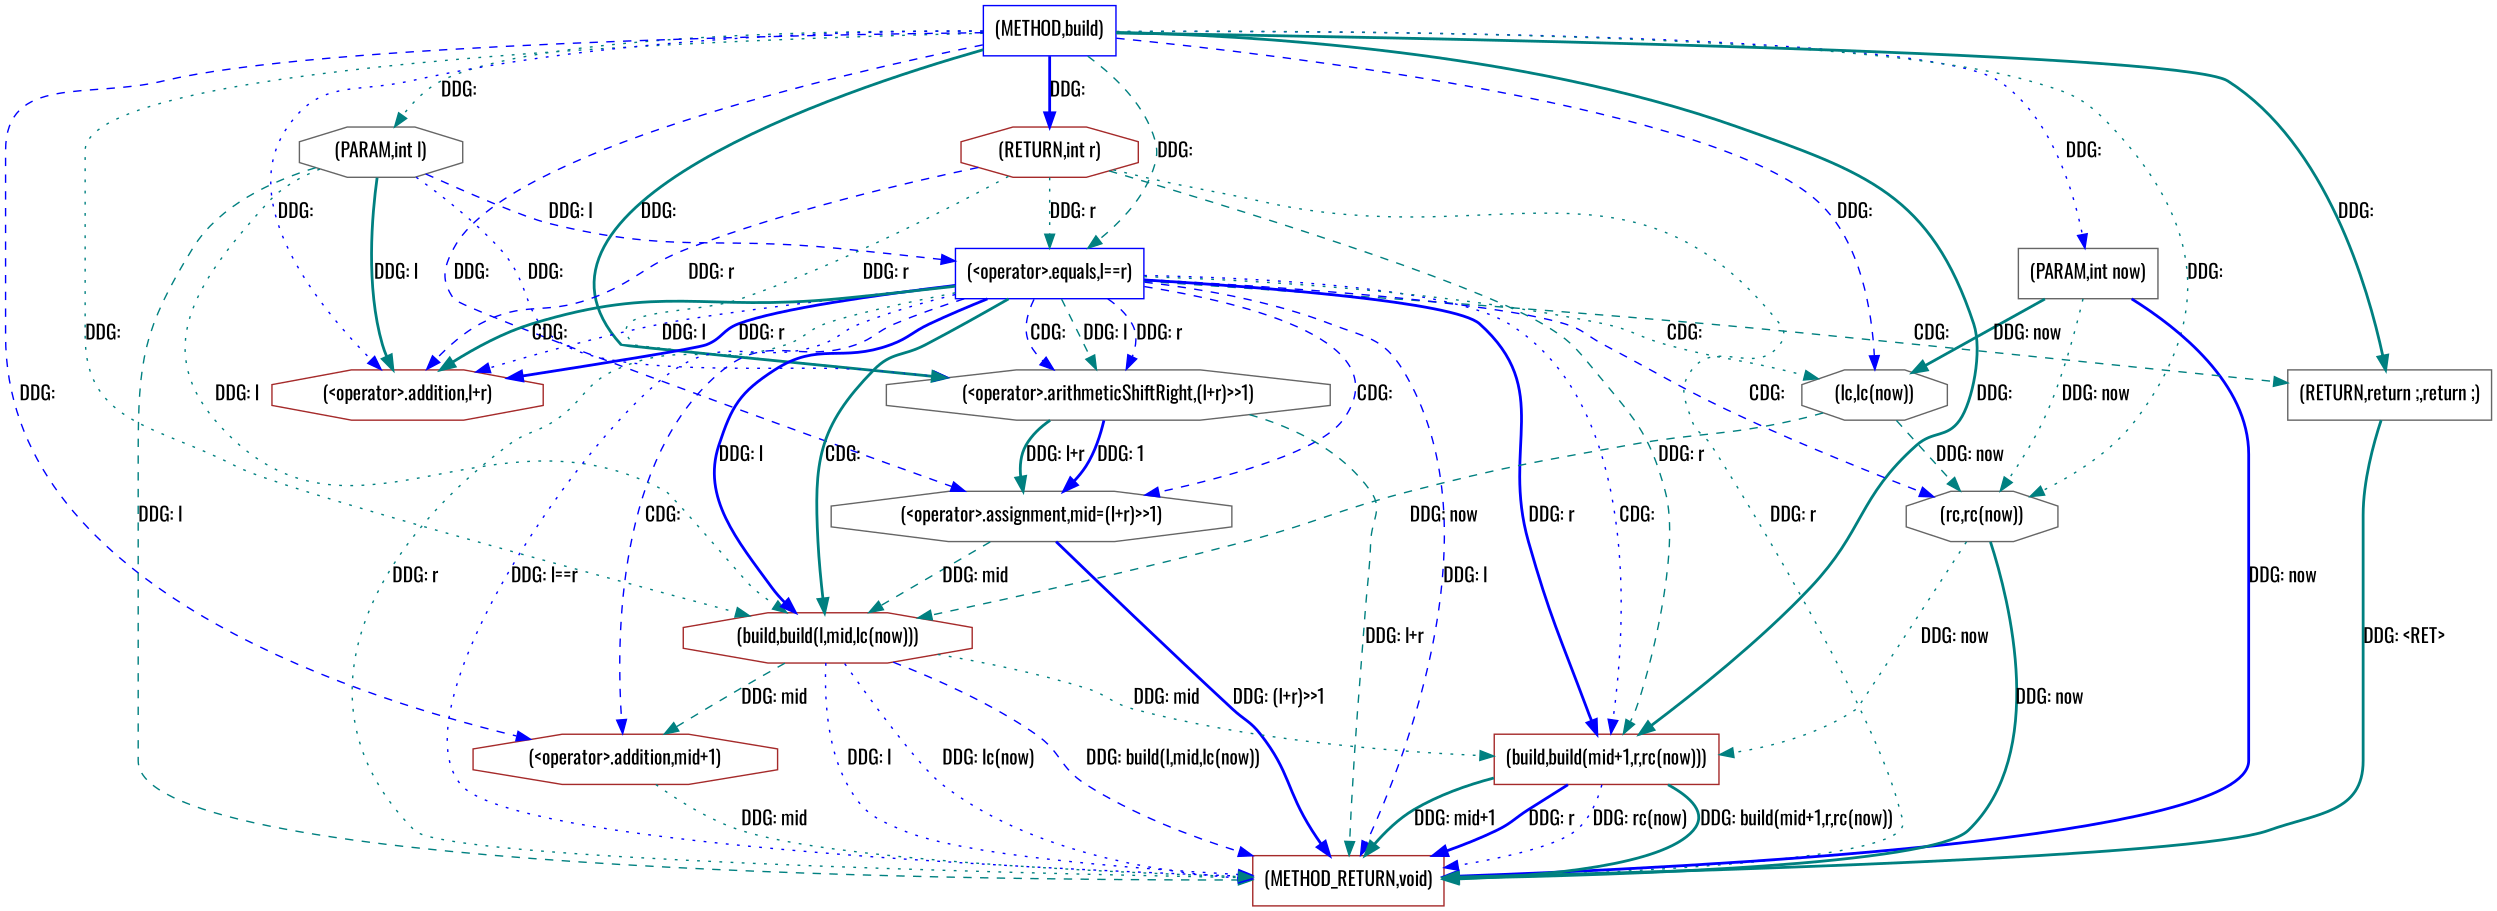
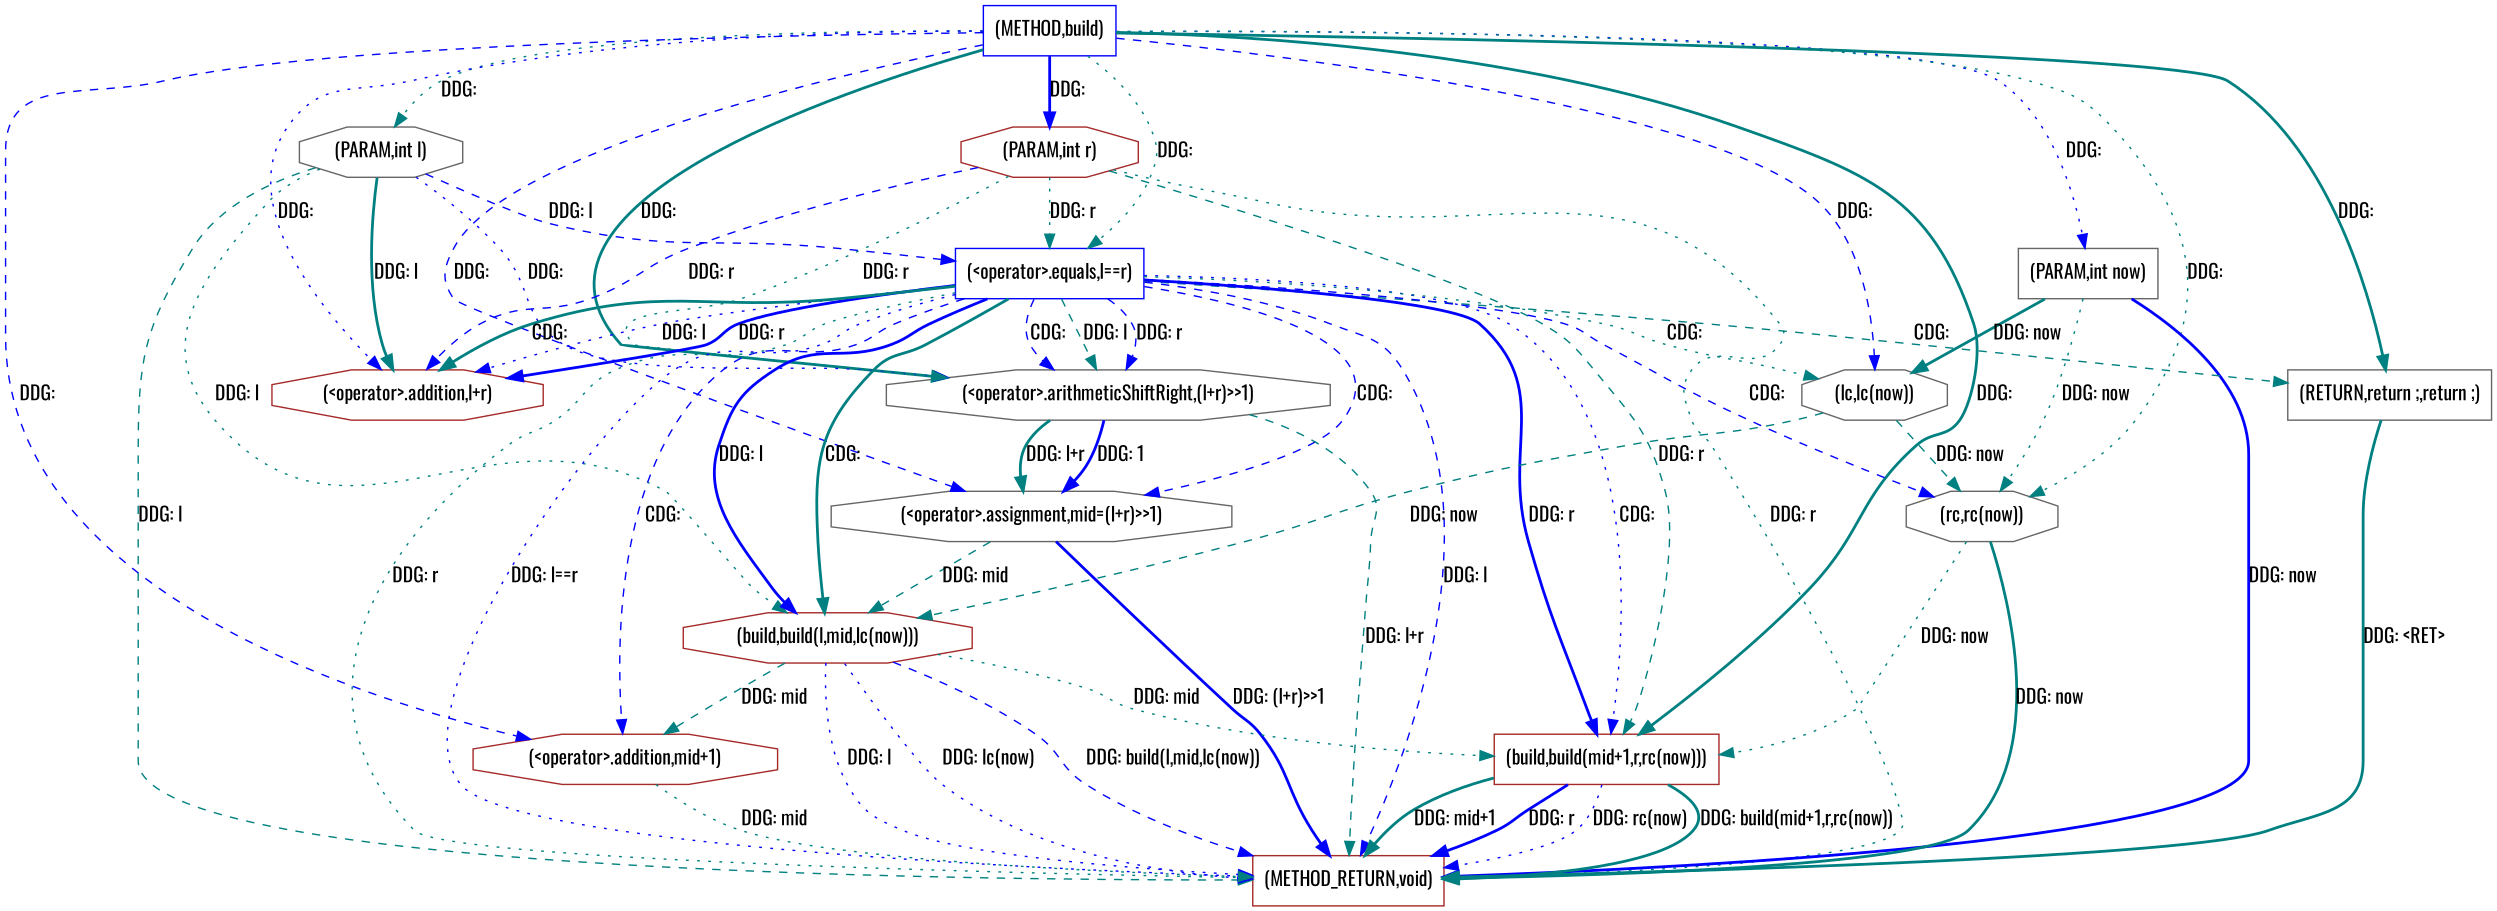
(1156, 145) -> (1156, 145)
(85, 152) -> none
(1050, 152) -> (1050, 152)
